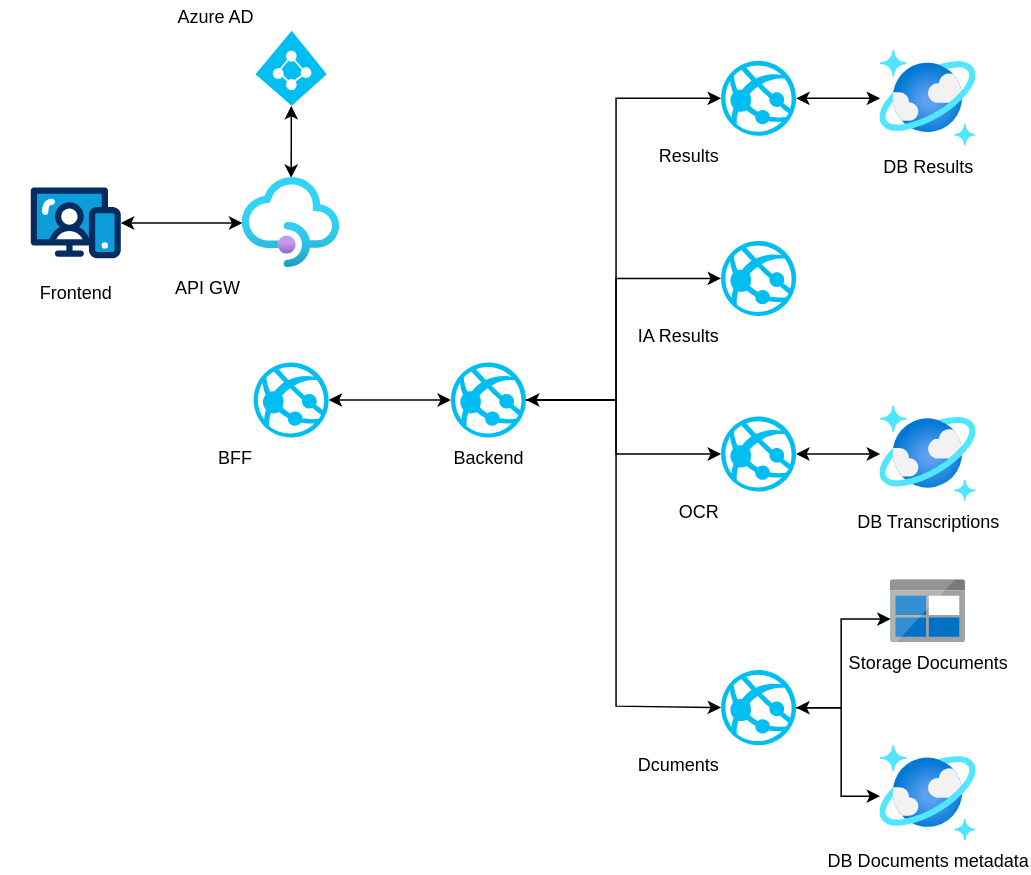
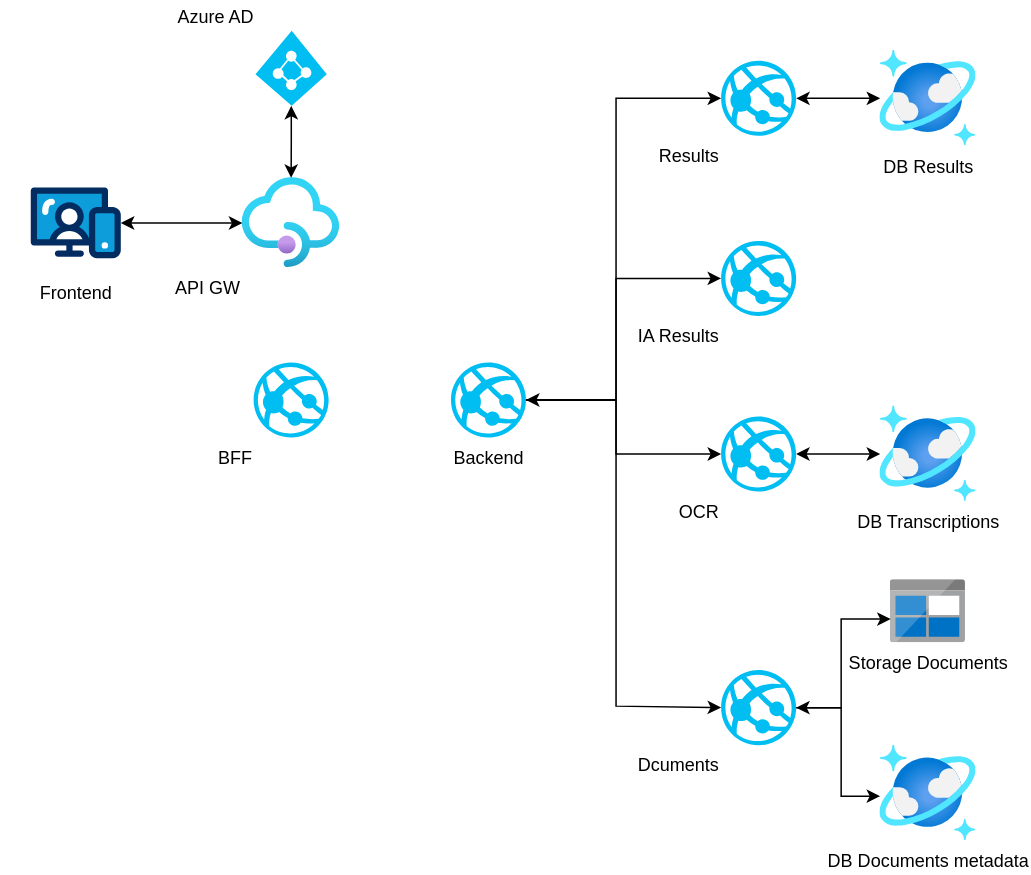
(389, 400) -> none
